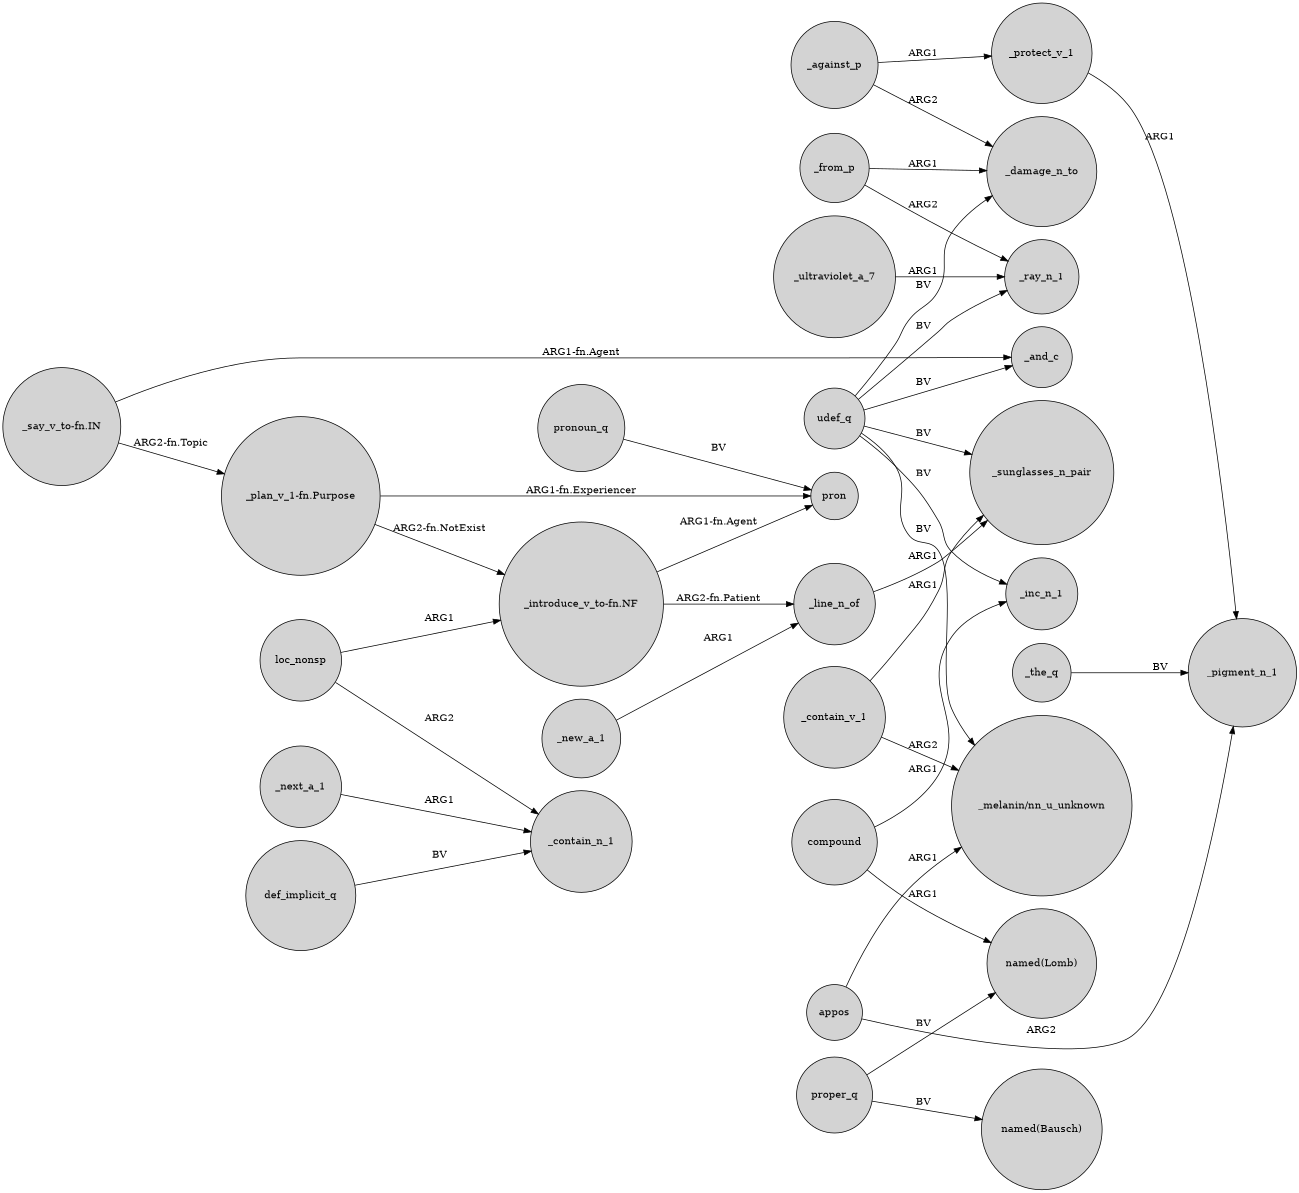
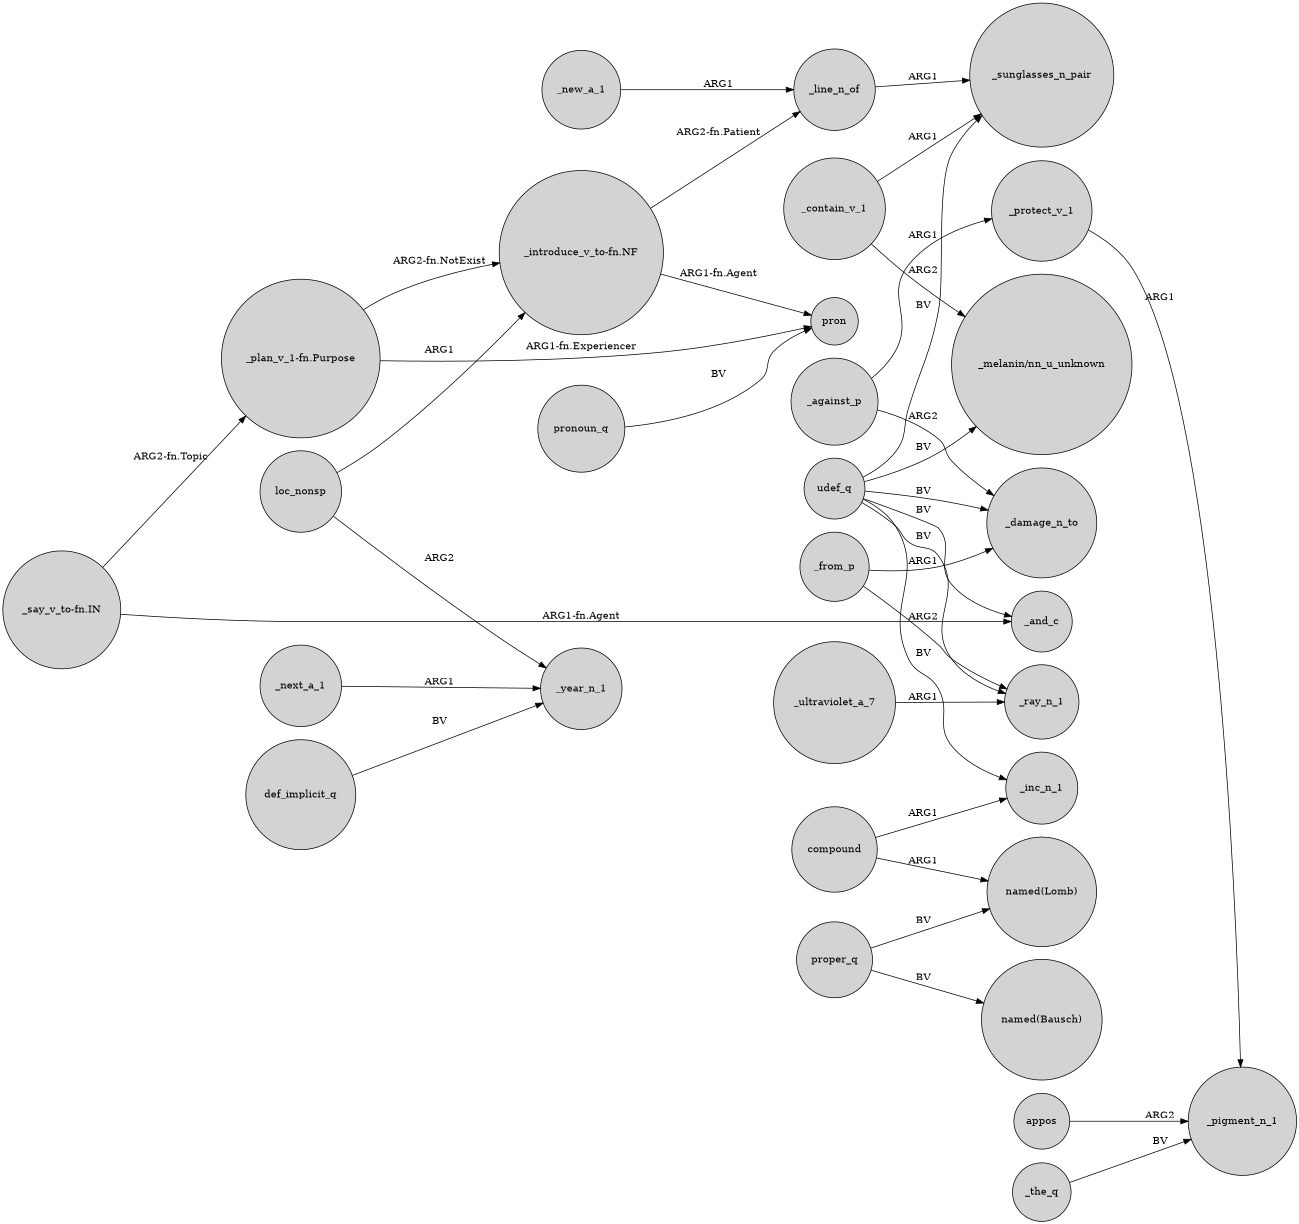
(581, 841) -> (581, 689)
(890, 910) -> none
